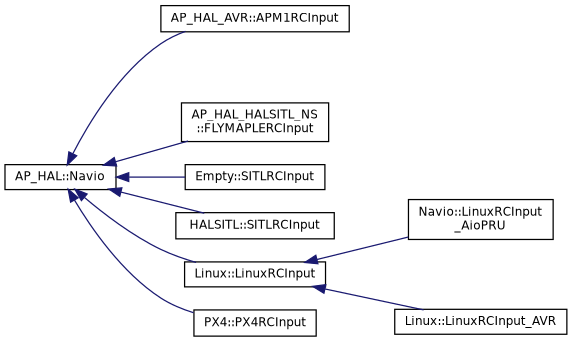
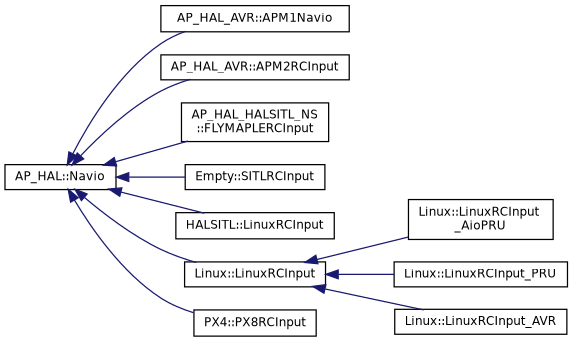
(255, 19) -> (255, 19)
none -> (255, 67)
(481, 220) -> (481, 220)
(255, 226) -> (255, 226)
none -> (481, 274)
(255, 323) -> (255, 323)
